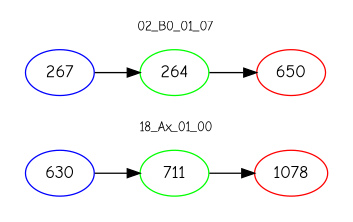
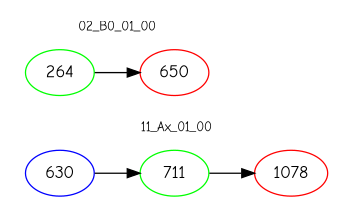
(176, 27) -> (117, 27)
(60, 73) -> none
(177, 128) -> (177, 128)
